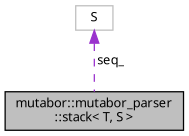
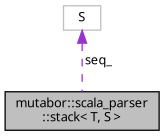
(94, 111) -> (82, 111)
